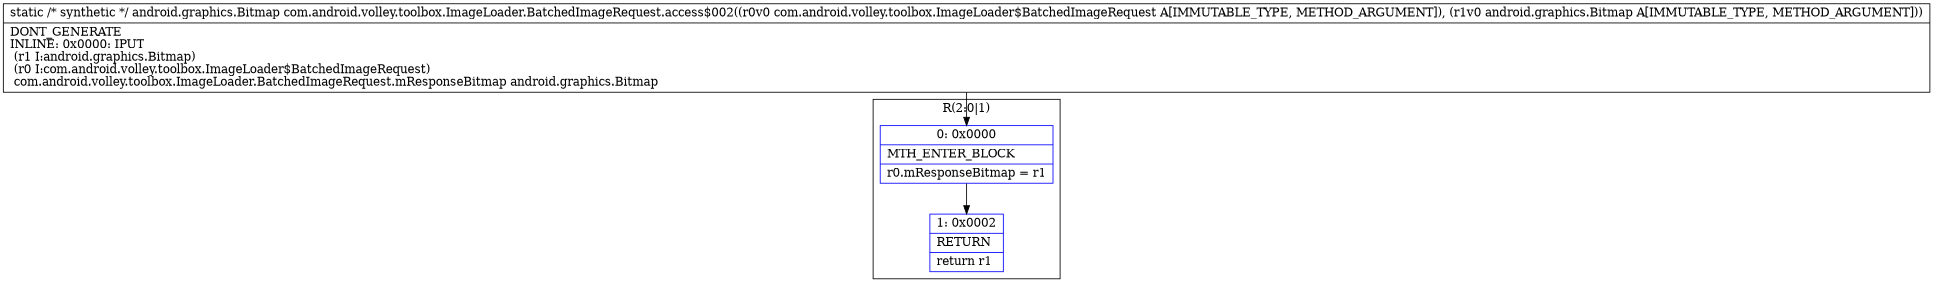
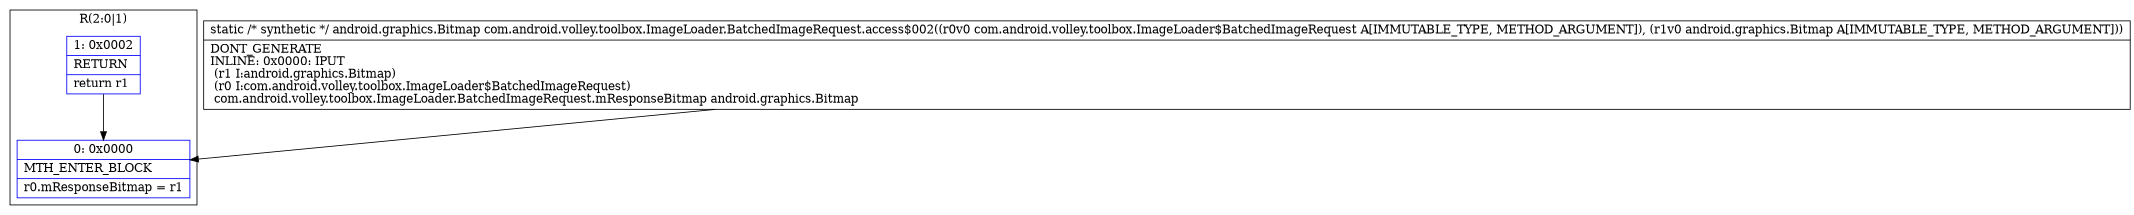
(967, 194) -> (104, 113)
